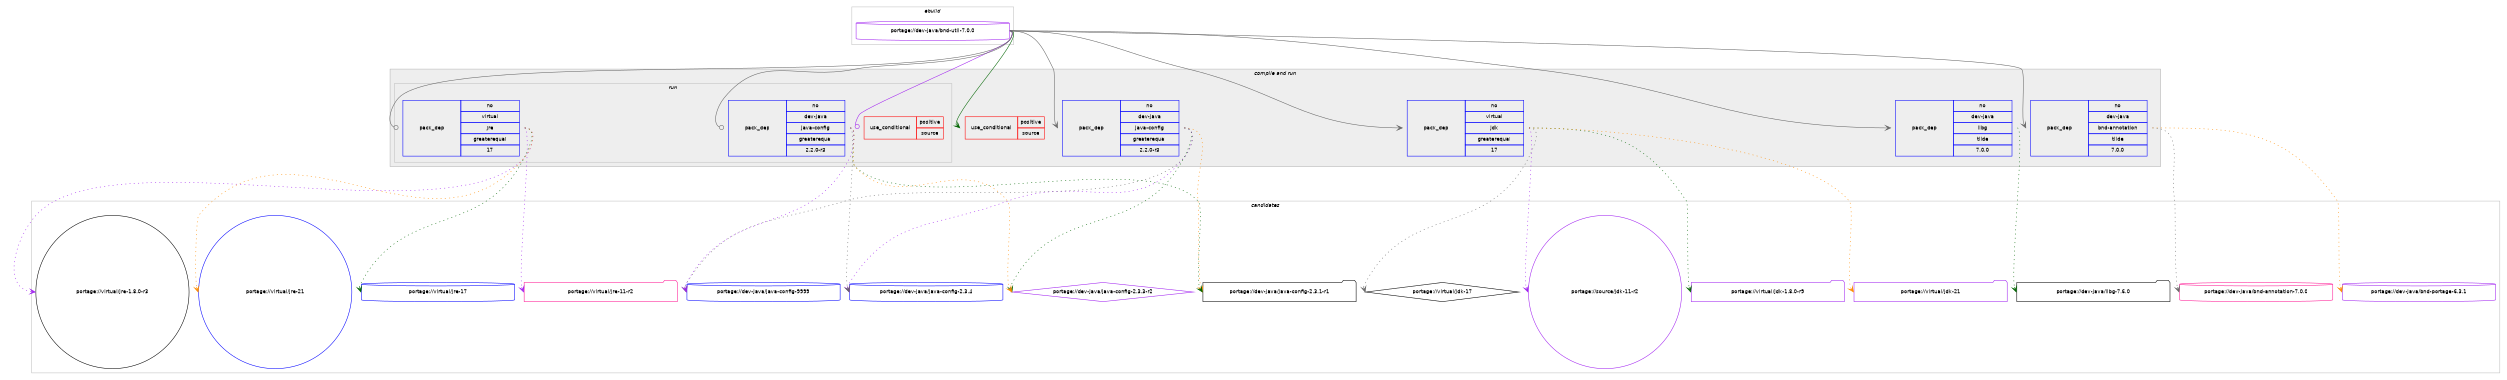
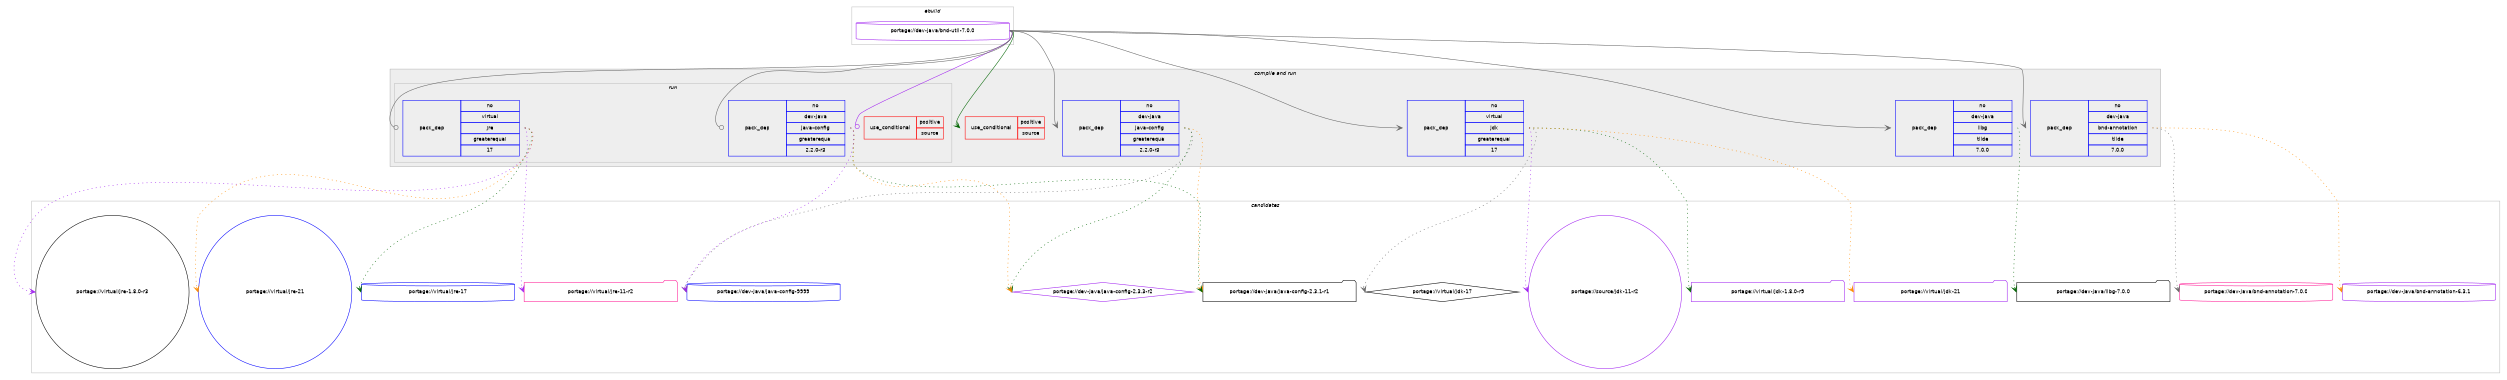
(926, 292) -> none
(2093, 292) -> (2093, 292)
(2419, 292) -> (2419, 292)
